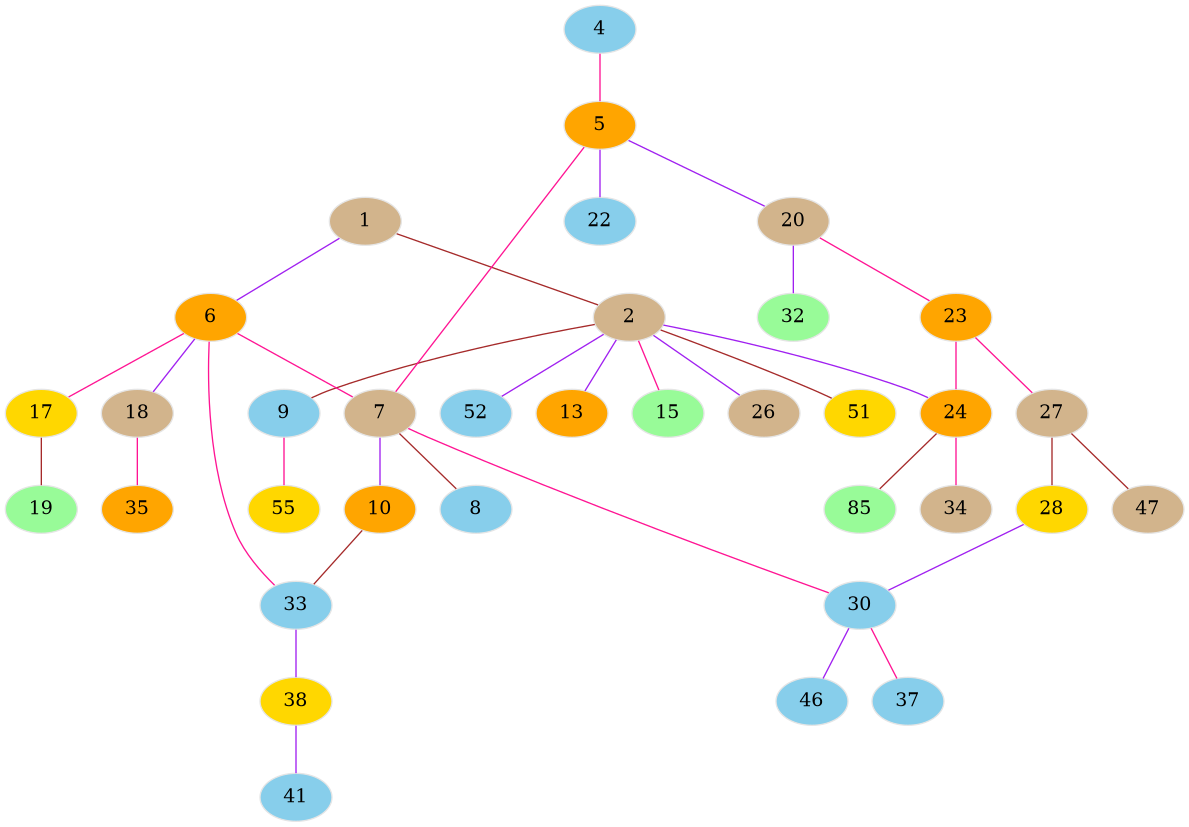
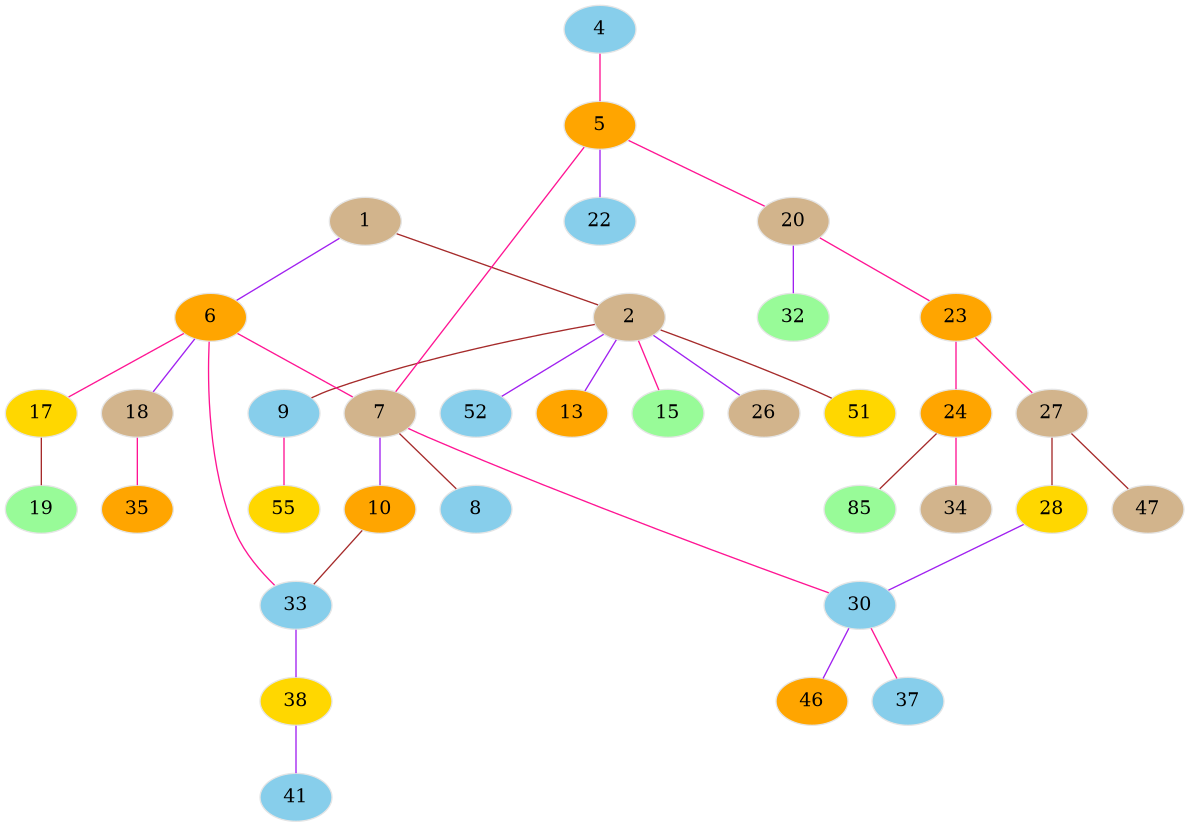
(697, 173) -> (697, 173)
(797, 356) -> none
(812, 701) -> (812, 701)
